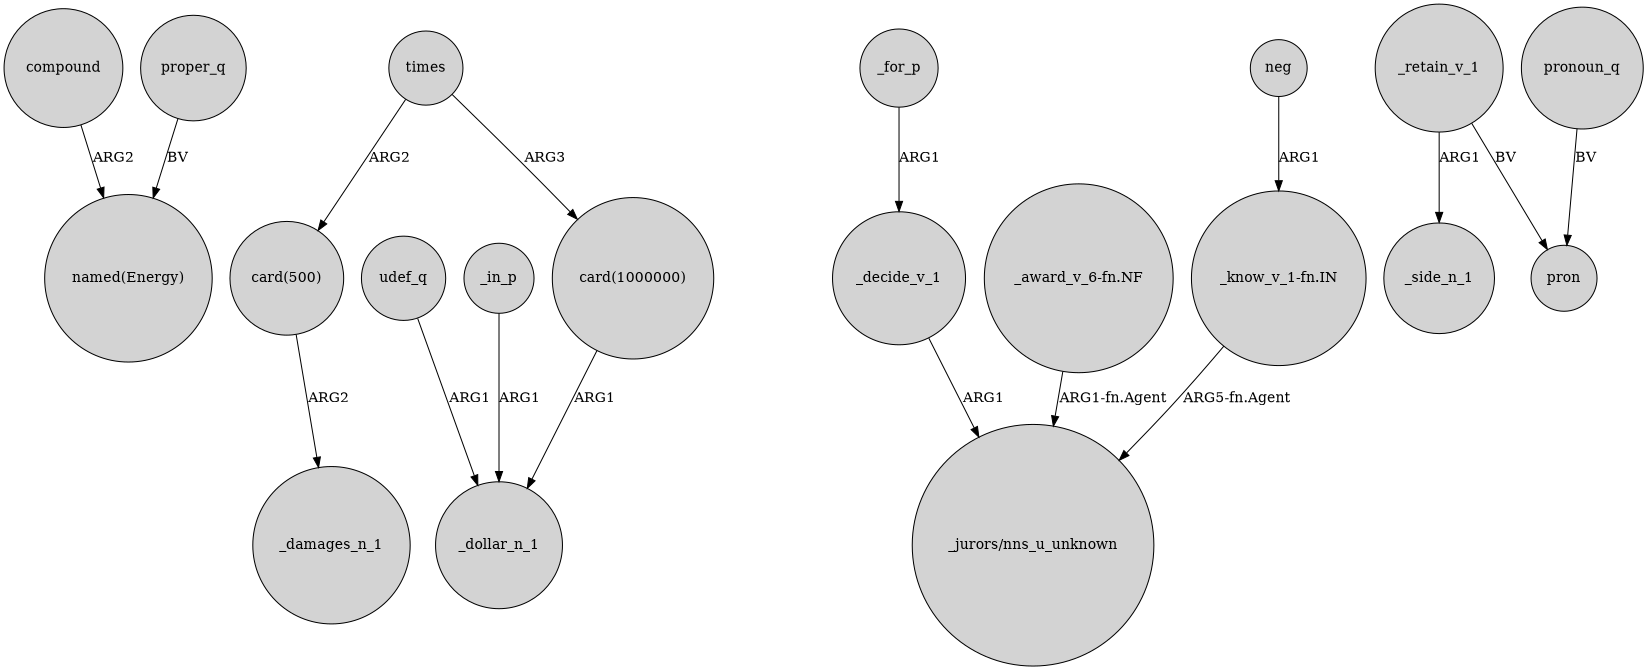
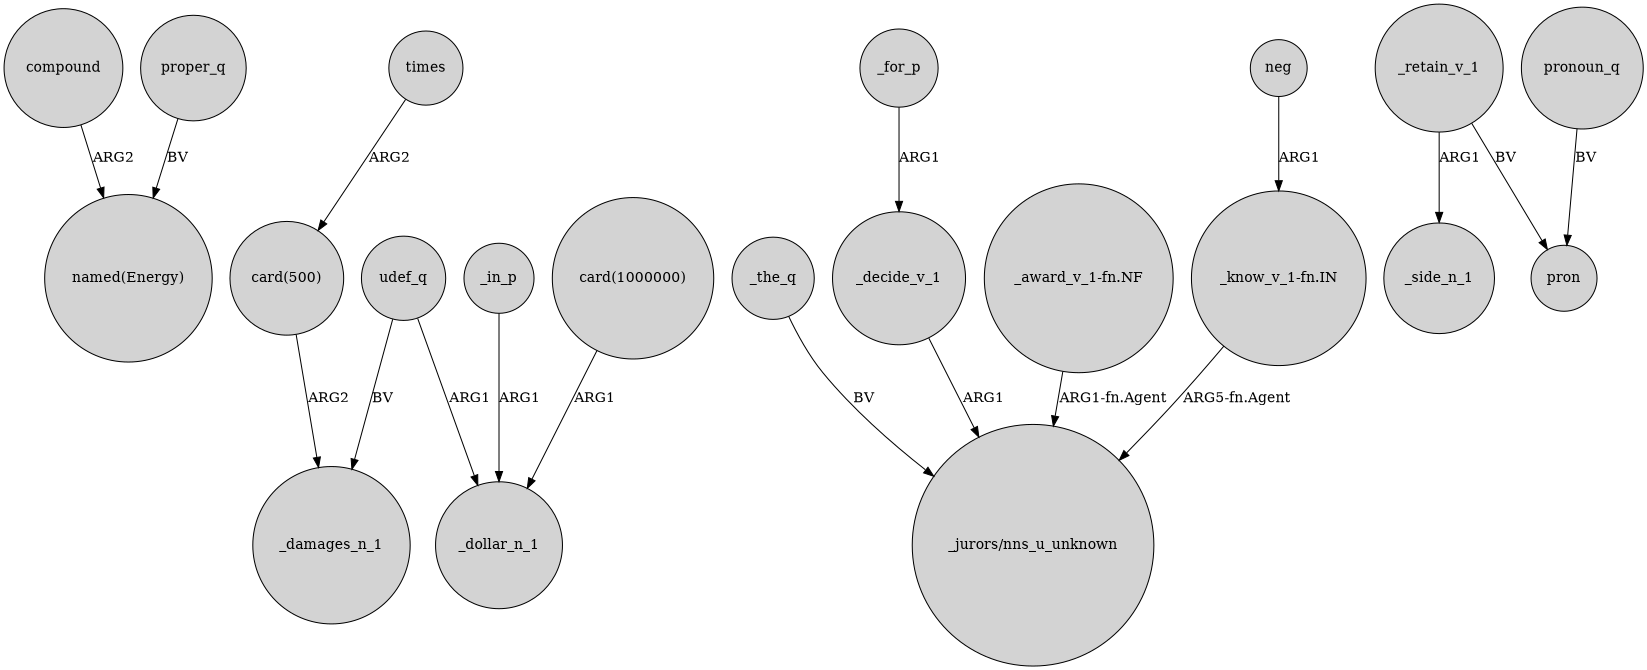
(511, 153) -> none
none -> (773, 278)
(1079, 278) -> (1079, 278)
none -> (374, 389)
